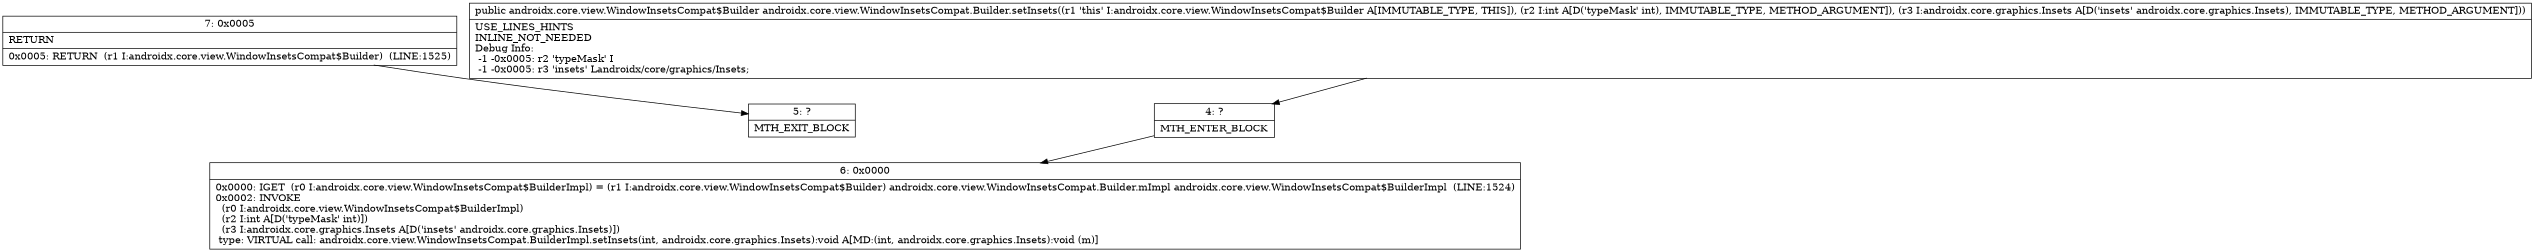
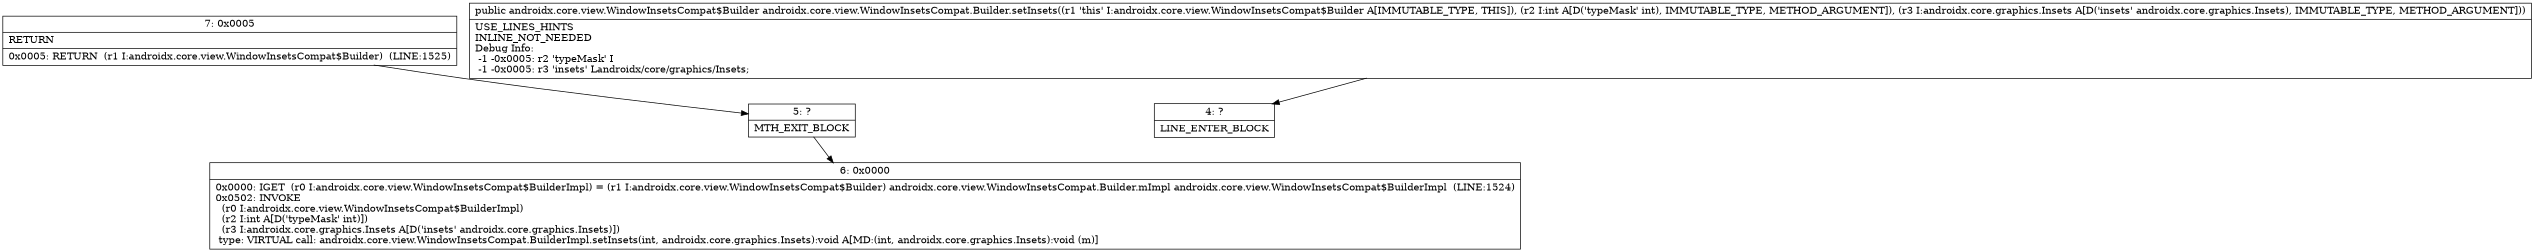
(1214, 129) -> (1214, 129)
(1101, 149) -> (821, 147)
(261, 198) -> (261, 198)
